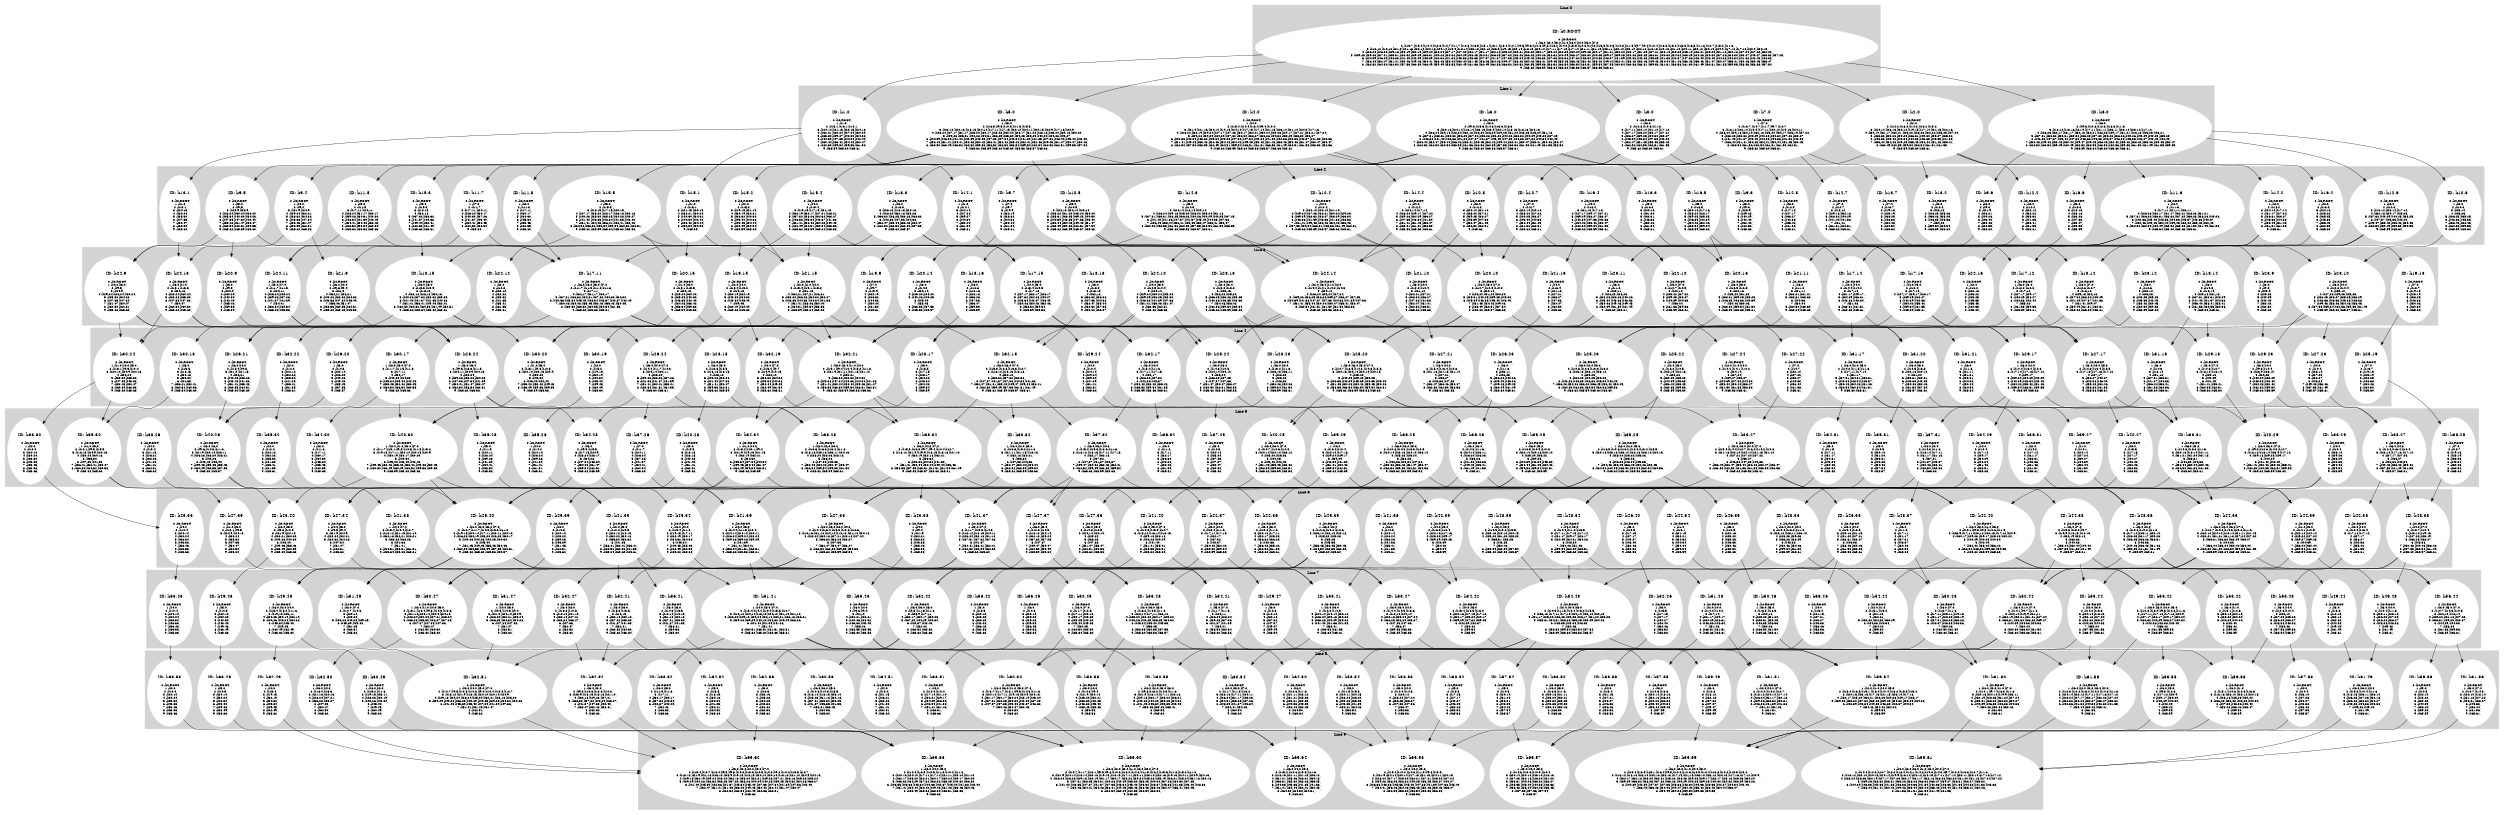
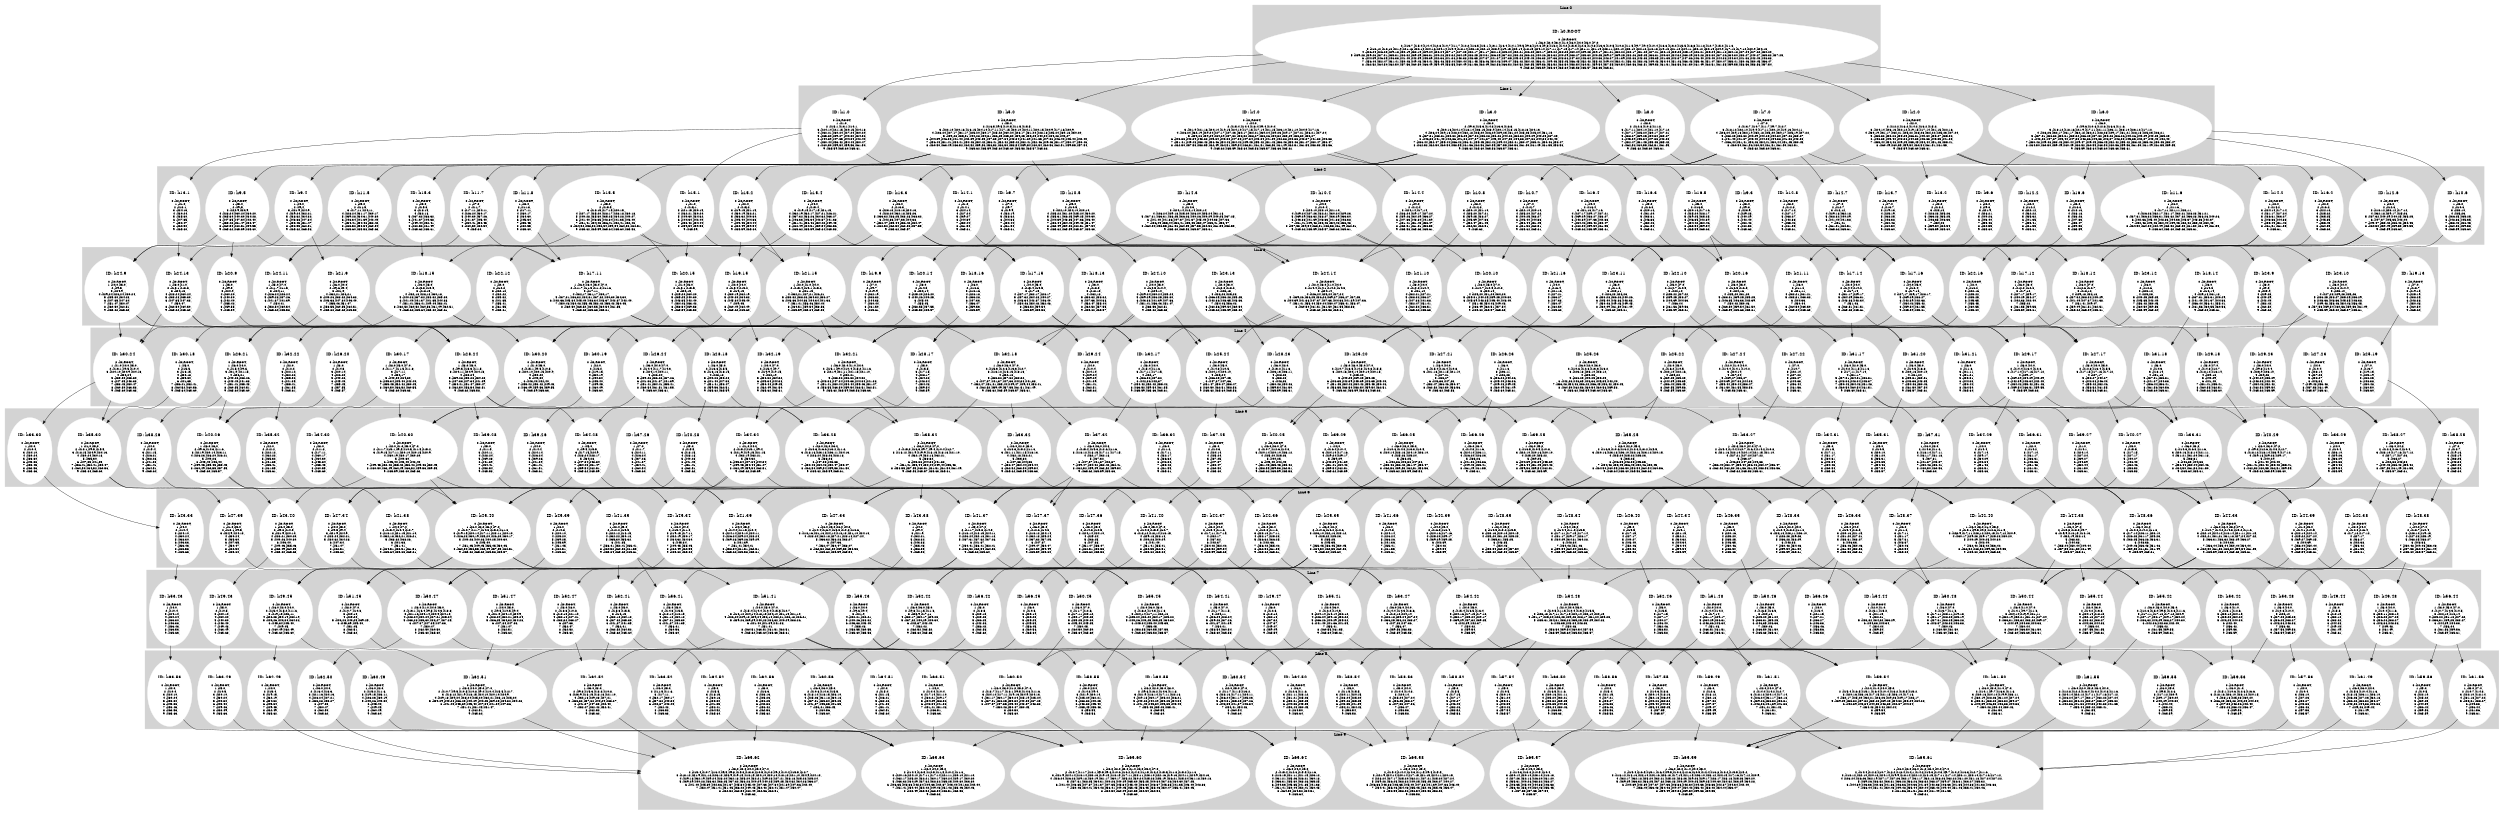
none -> (192, 407)
(753, 572) -> none
